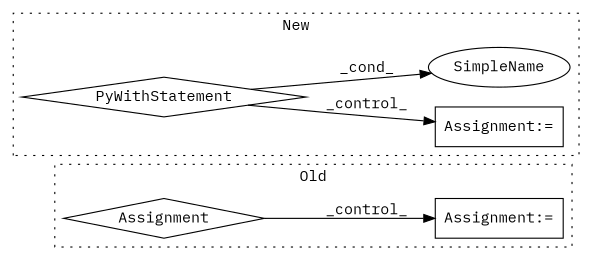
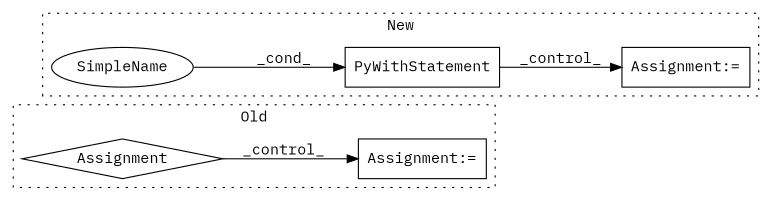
(336, 82) -> (264, 67)
(164, 97) -> (422, 67)
